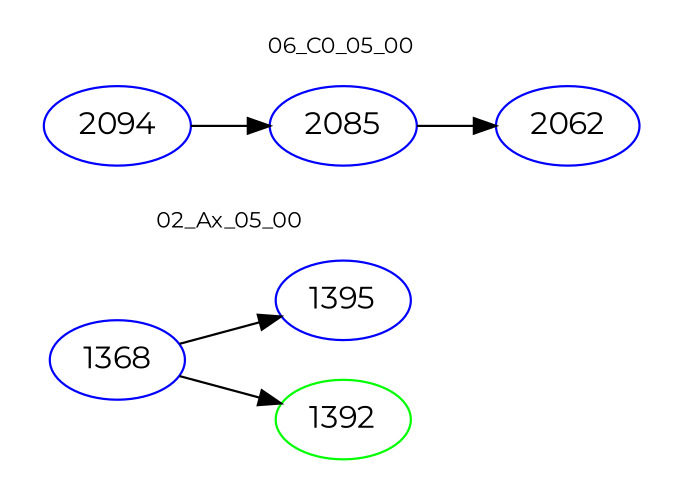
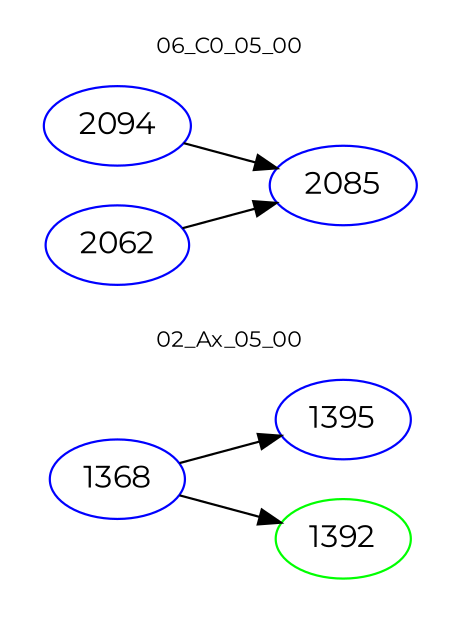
(445, 126) -> (219, 218)
